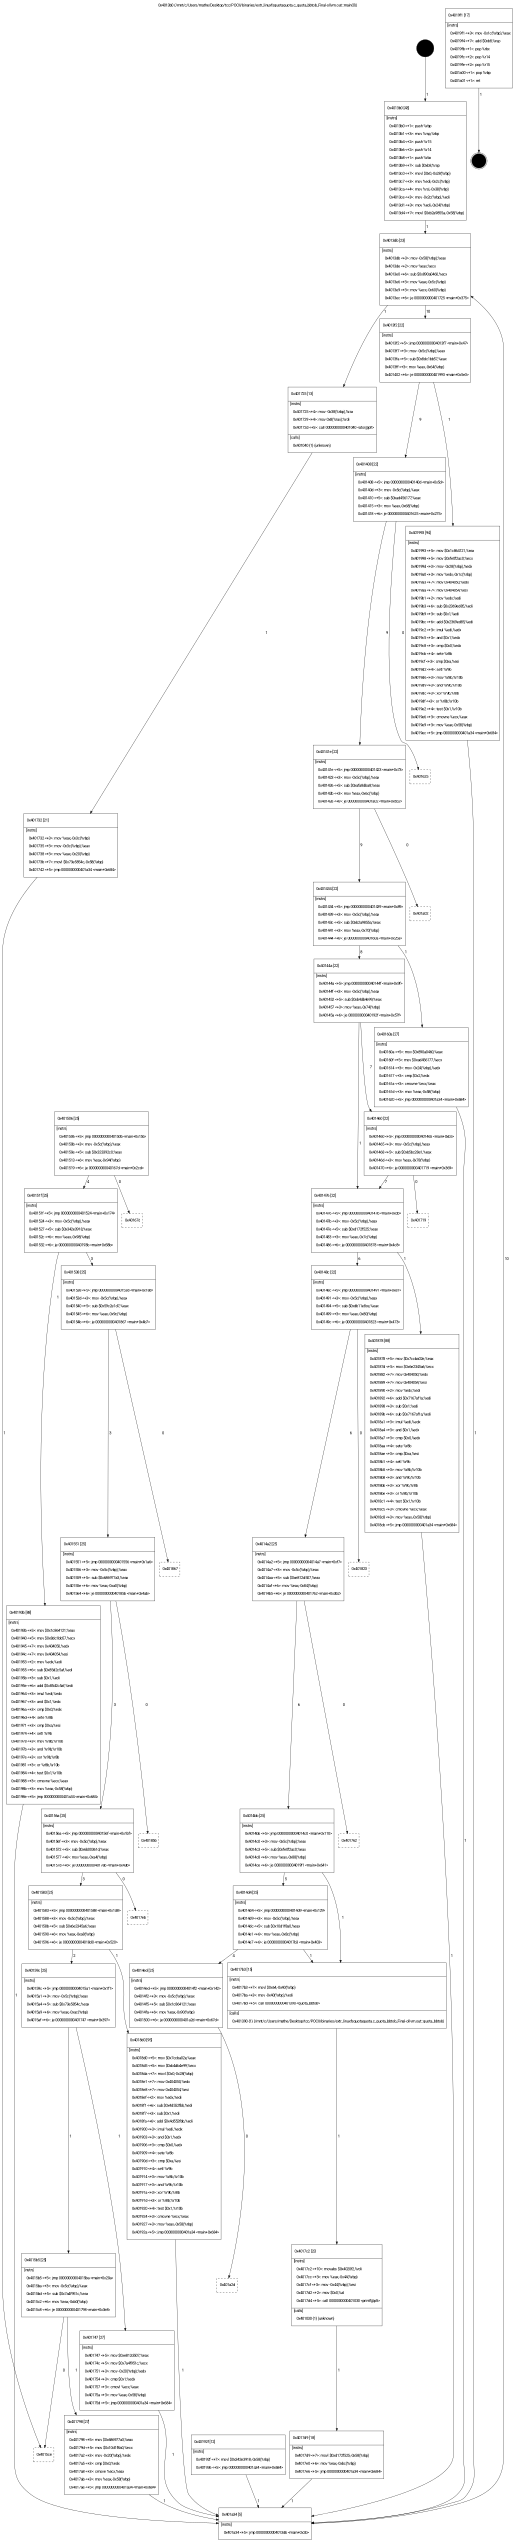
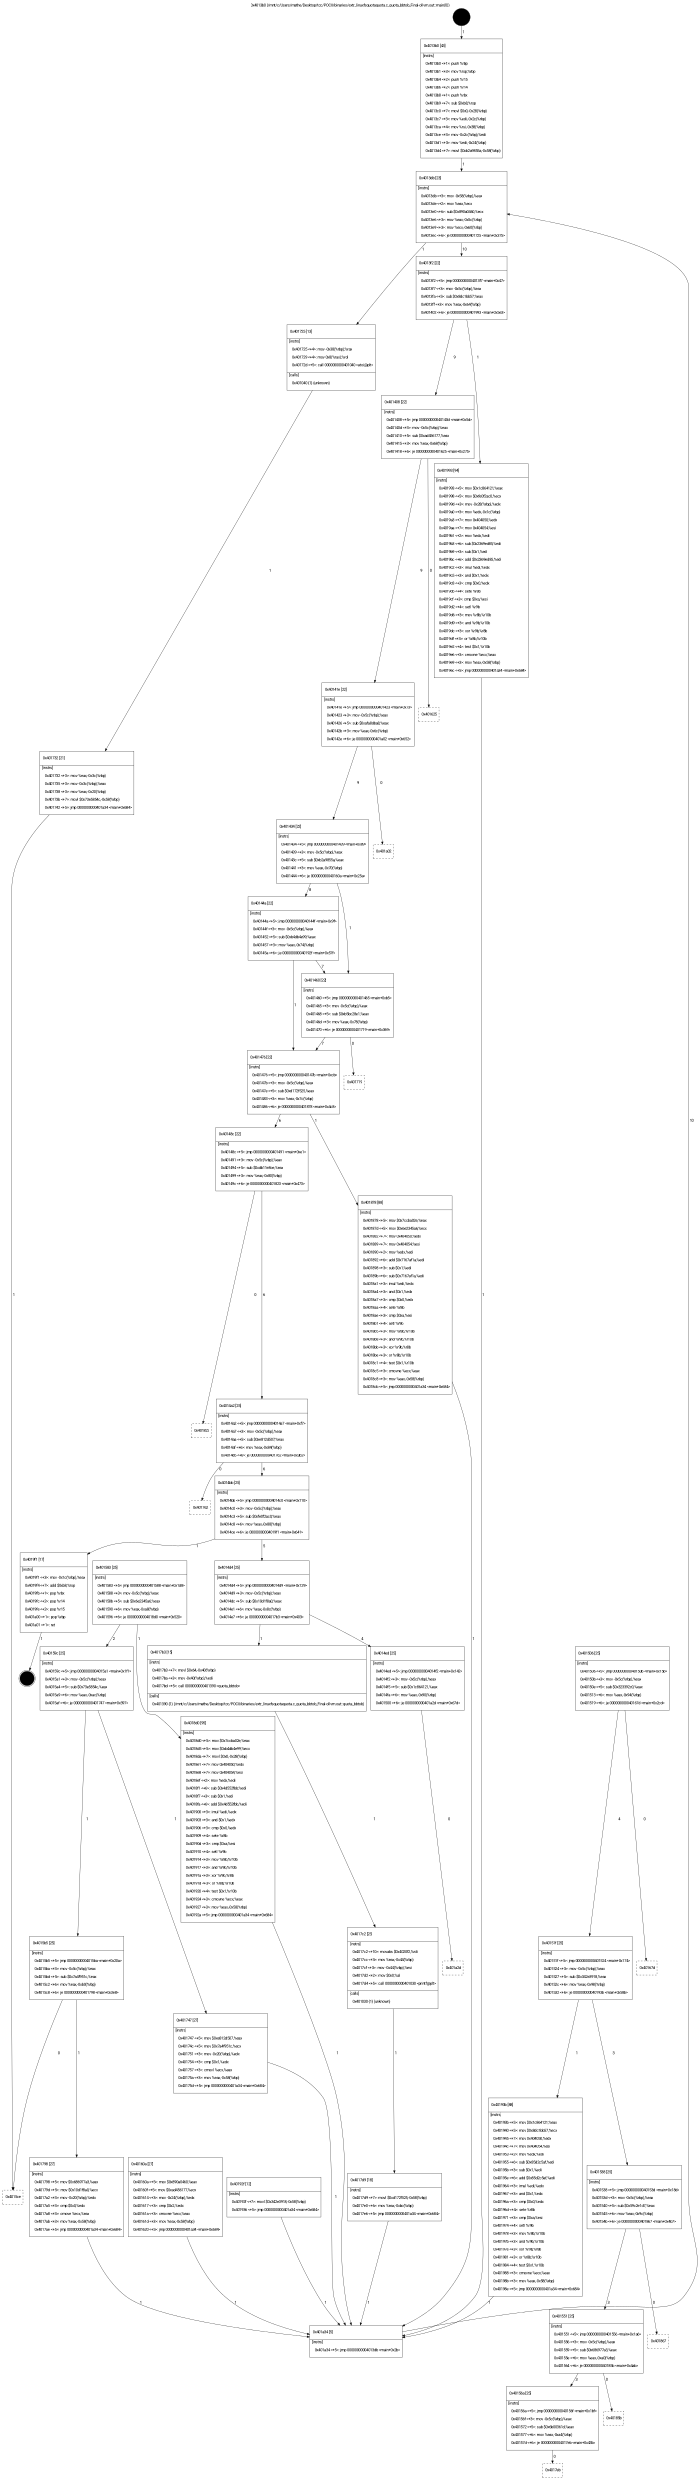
(416, 983) -> (346, 927)
(82, 1878) -> none
(338, 1915) -> (152, 1544)
